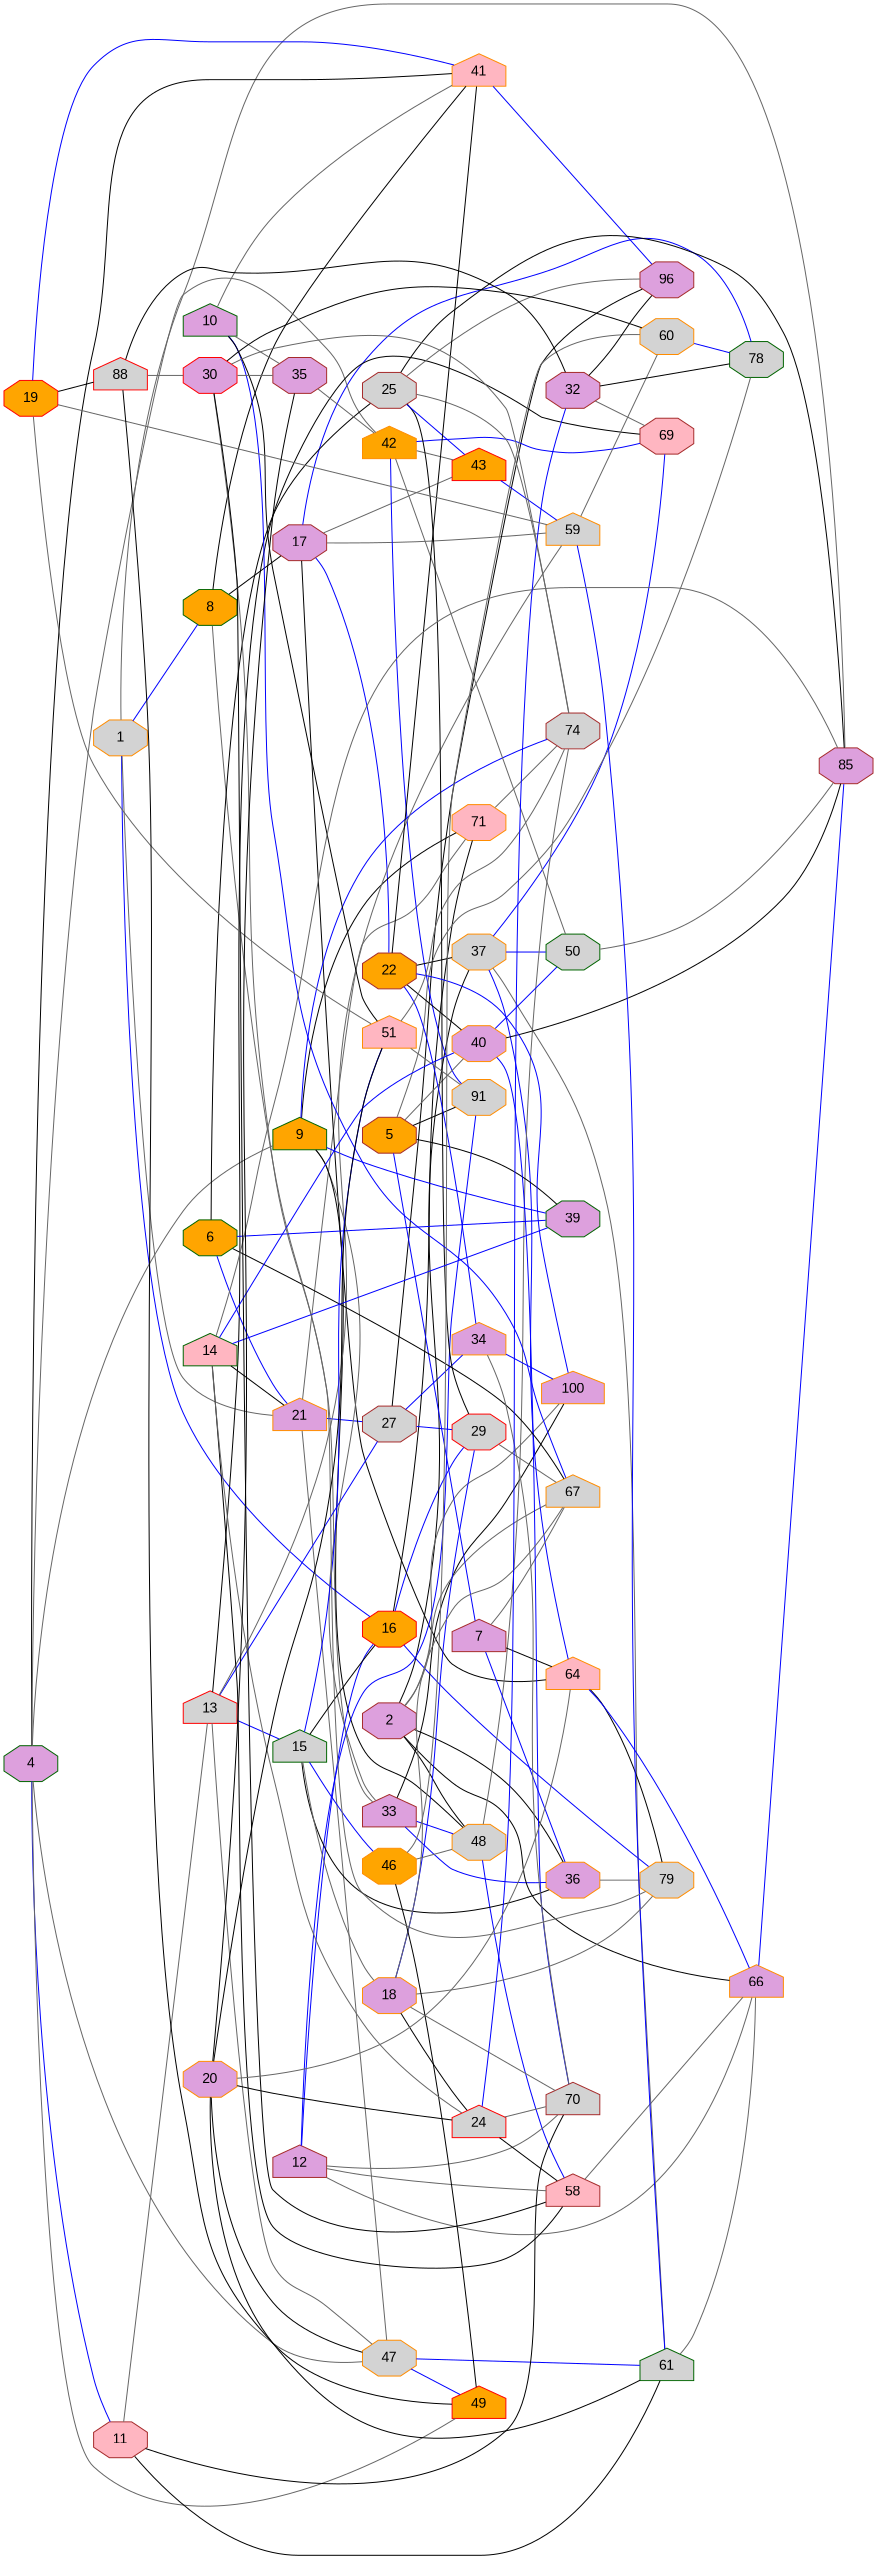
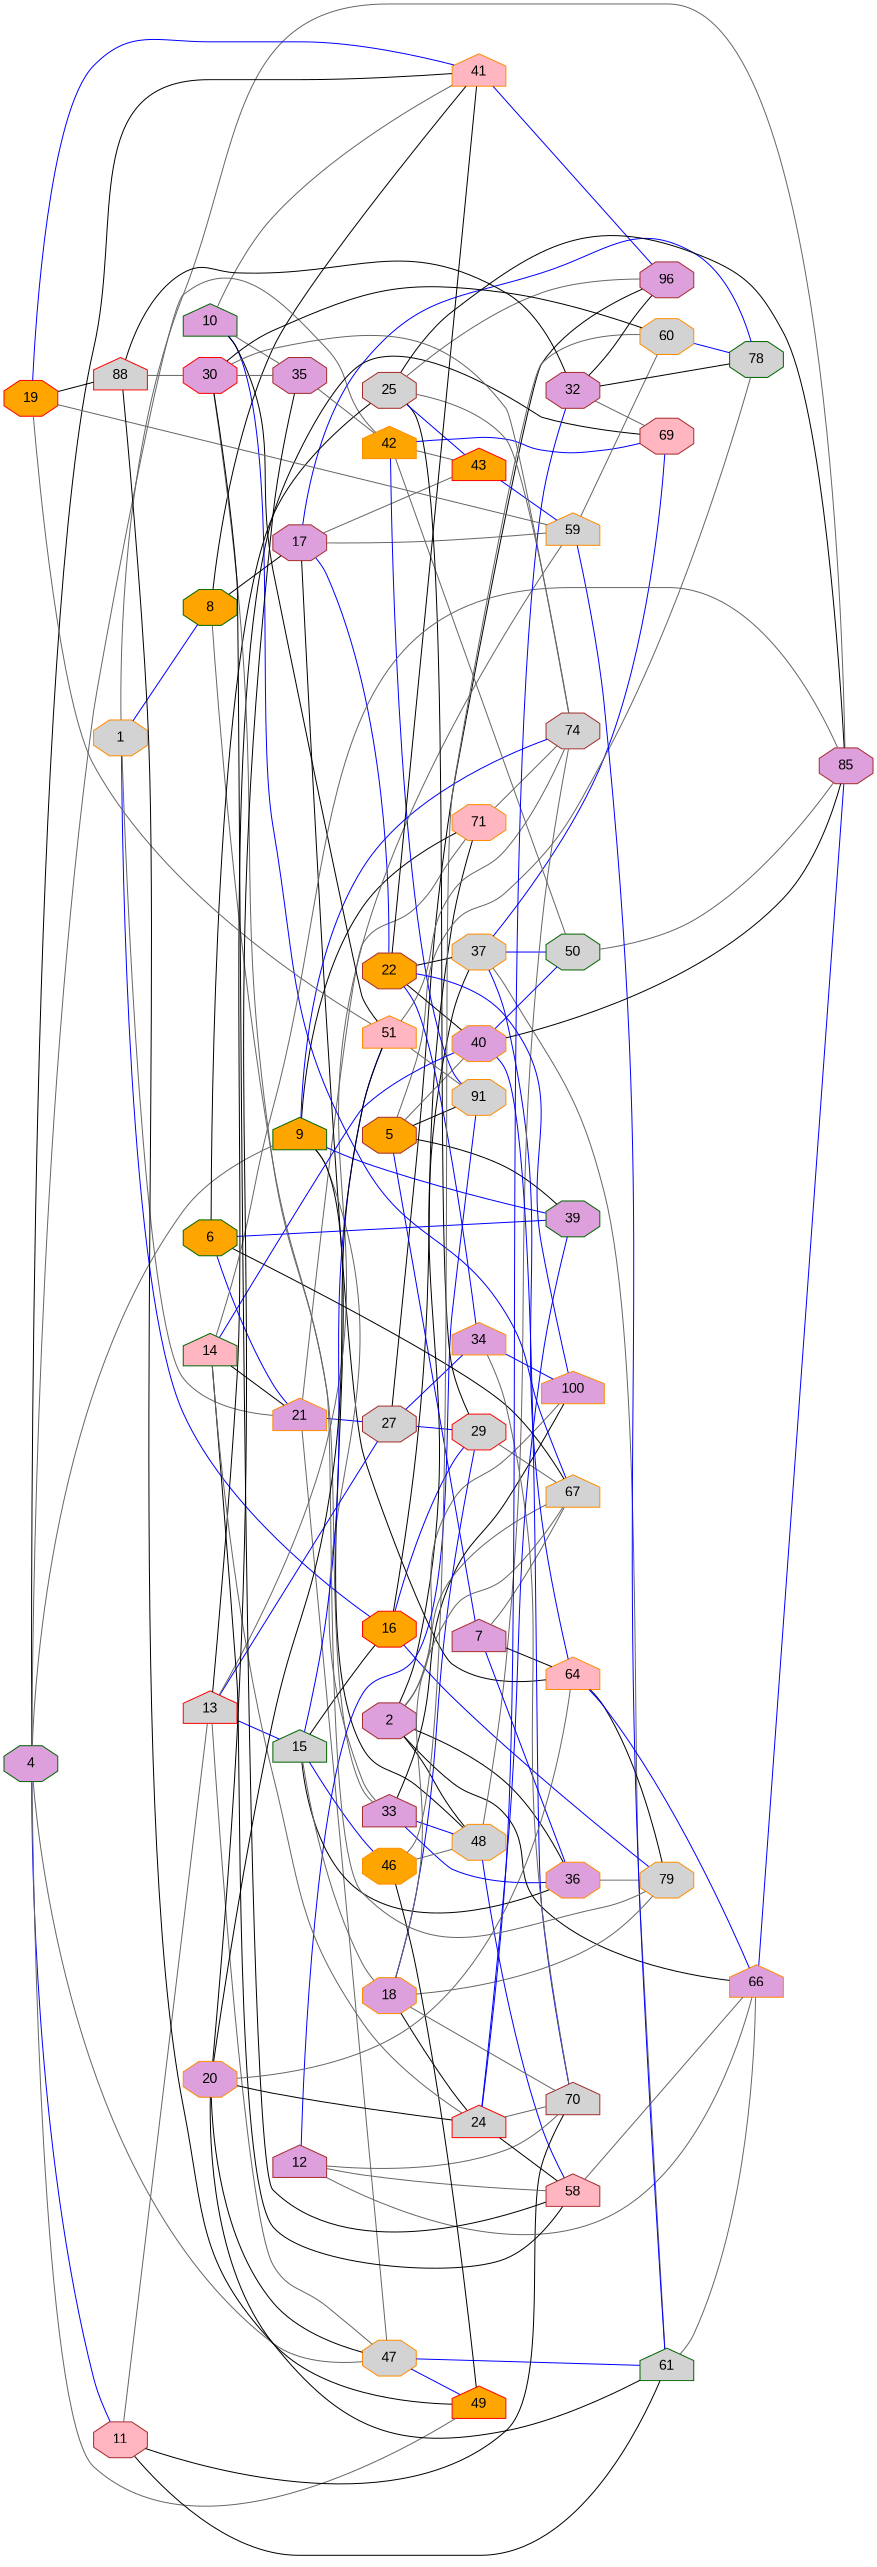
(390, 1286) -> (519, 1627)
(321, 1892) -> none
